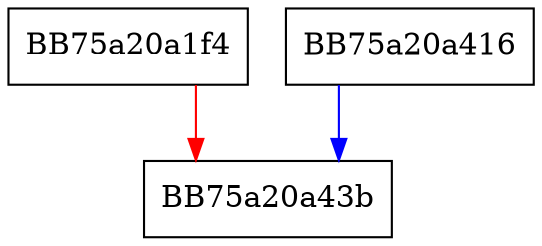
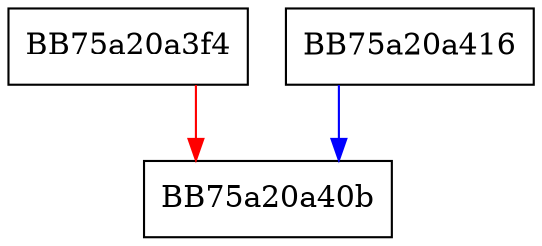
(128, 47) -> (128, 47)
(268, 199) -> (268, 199)
